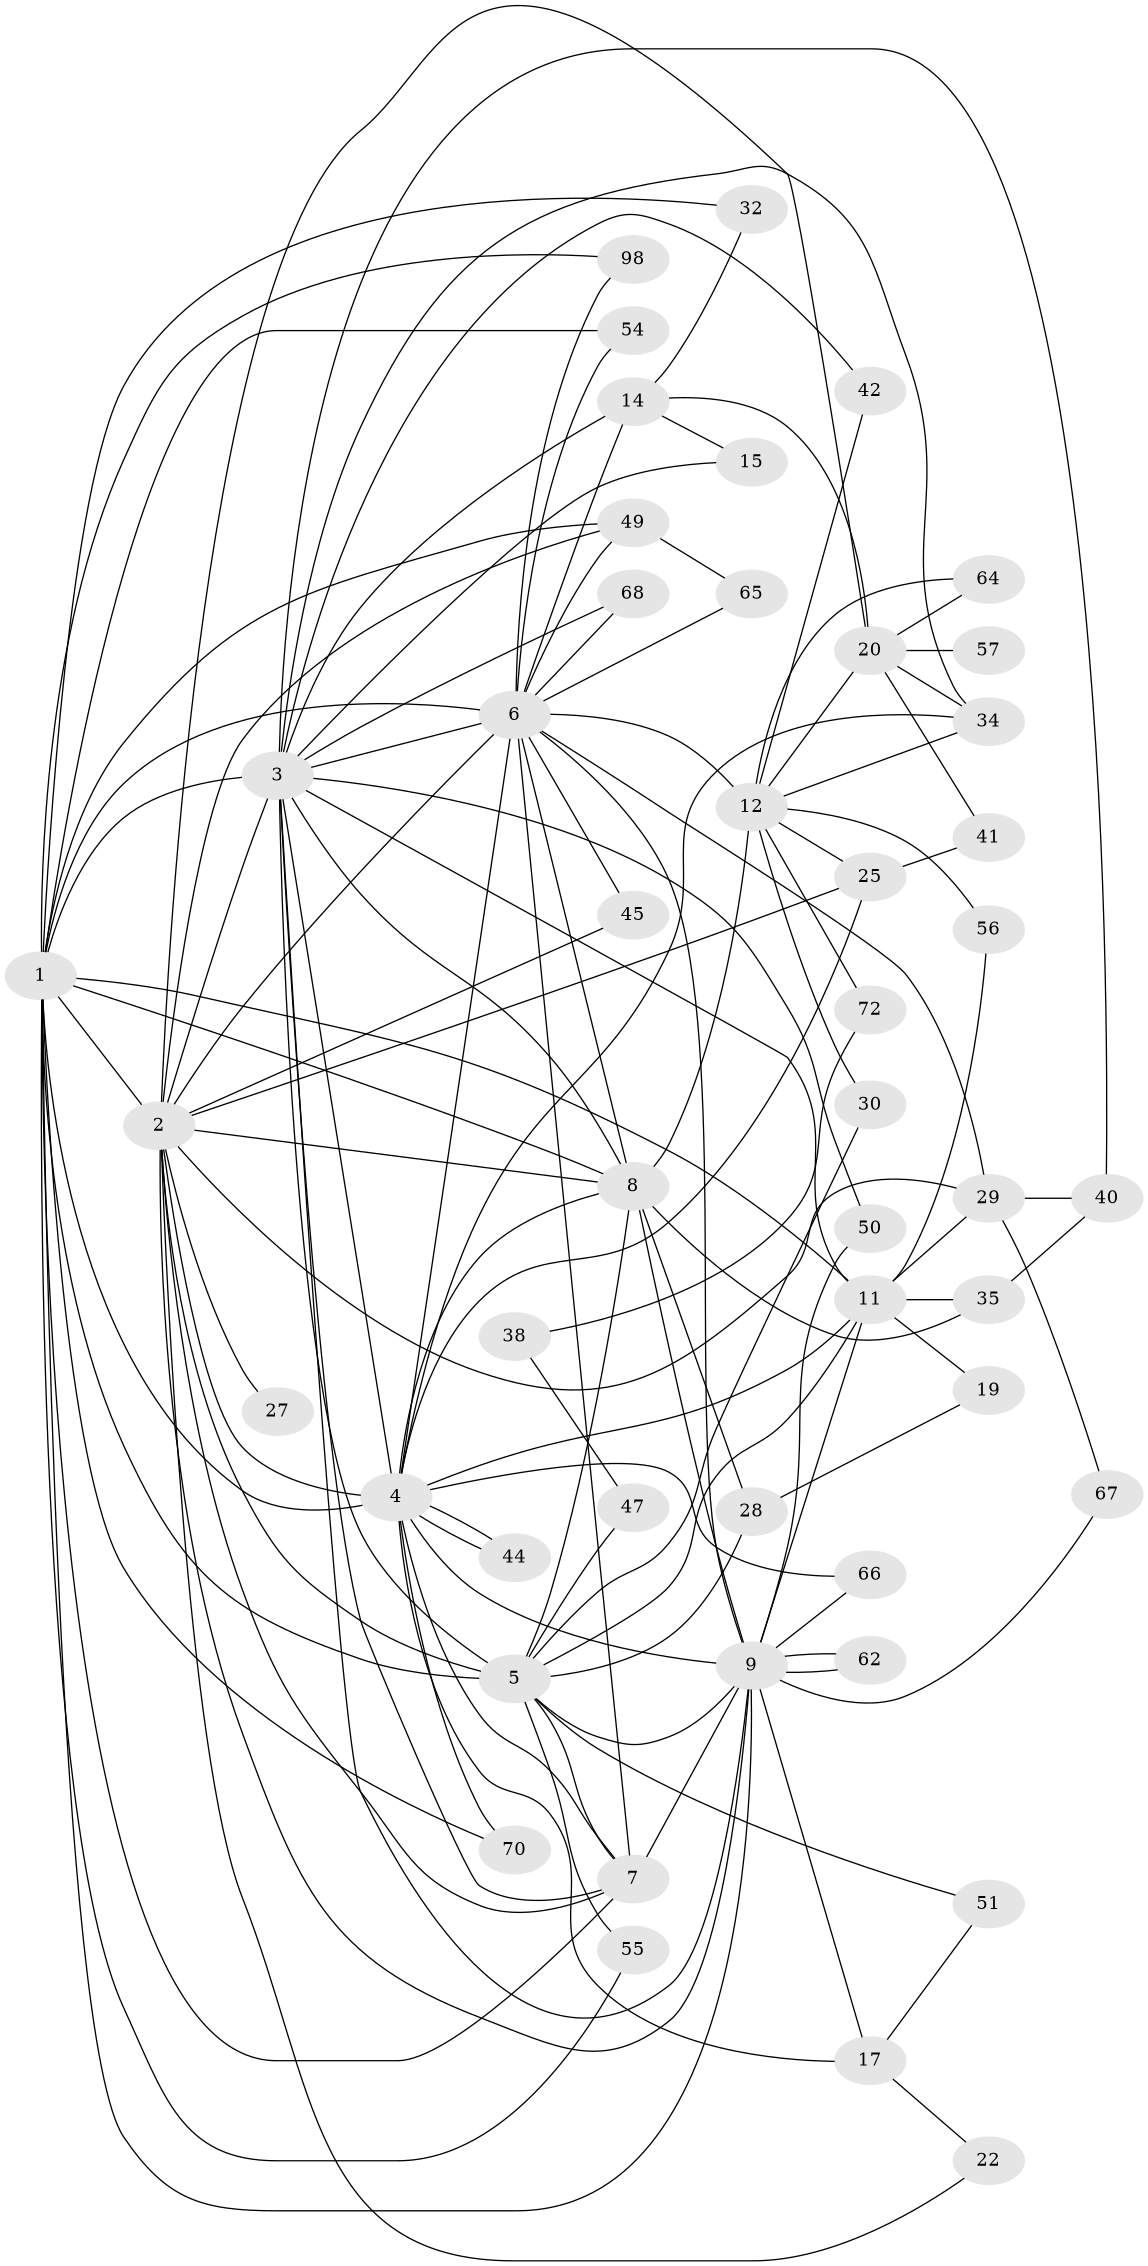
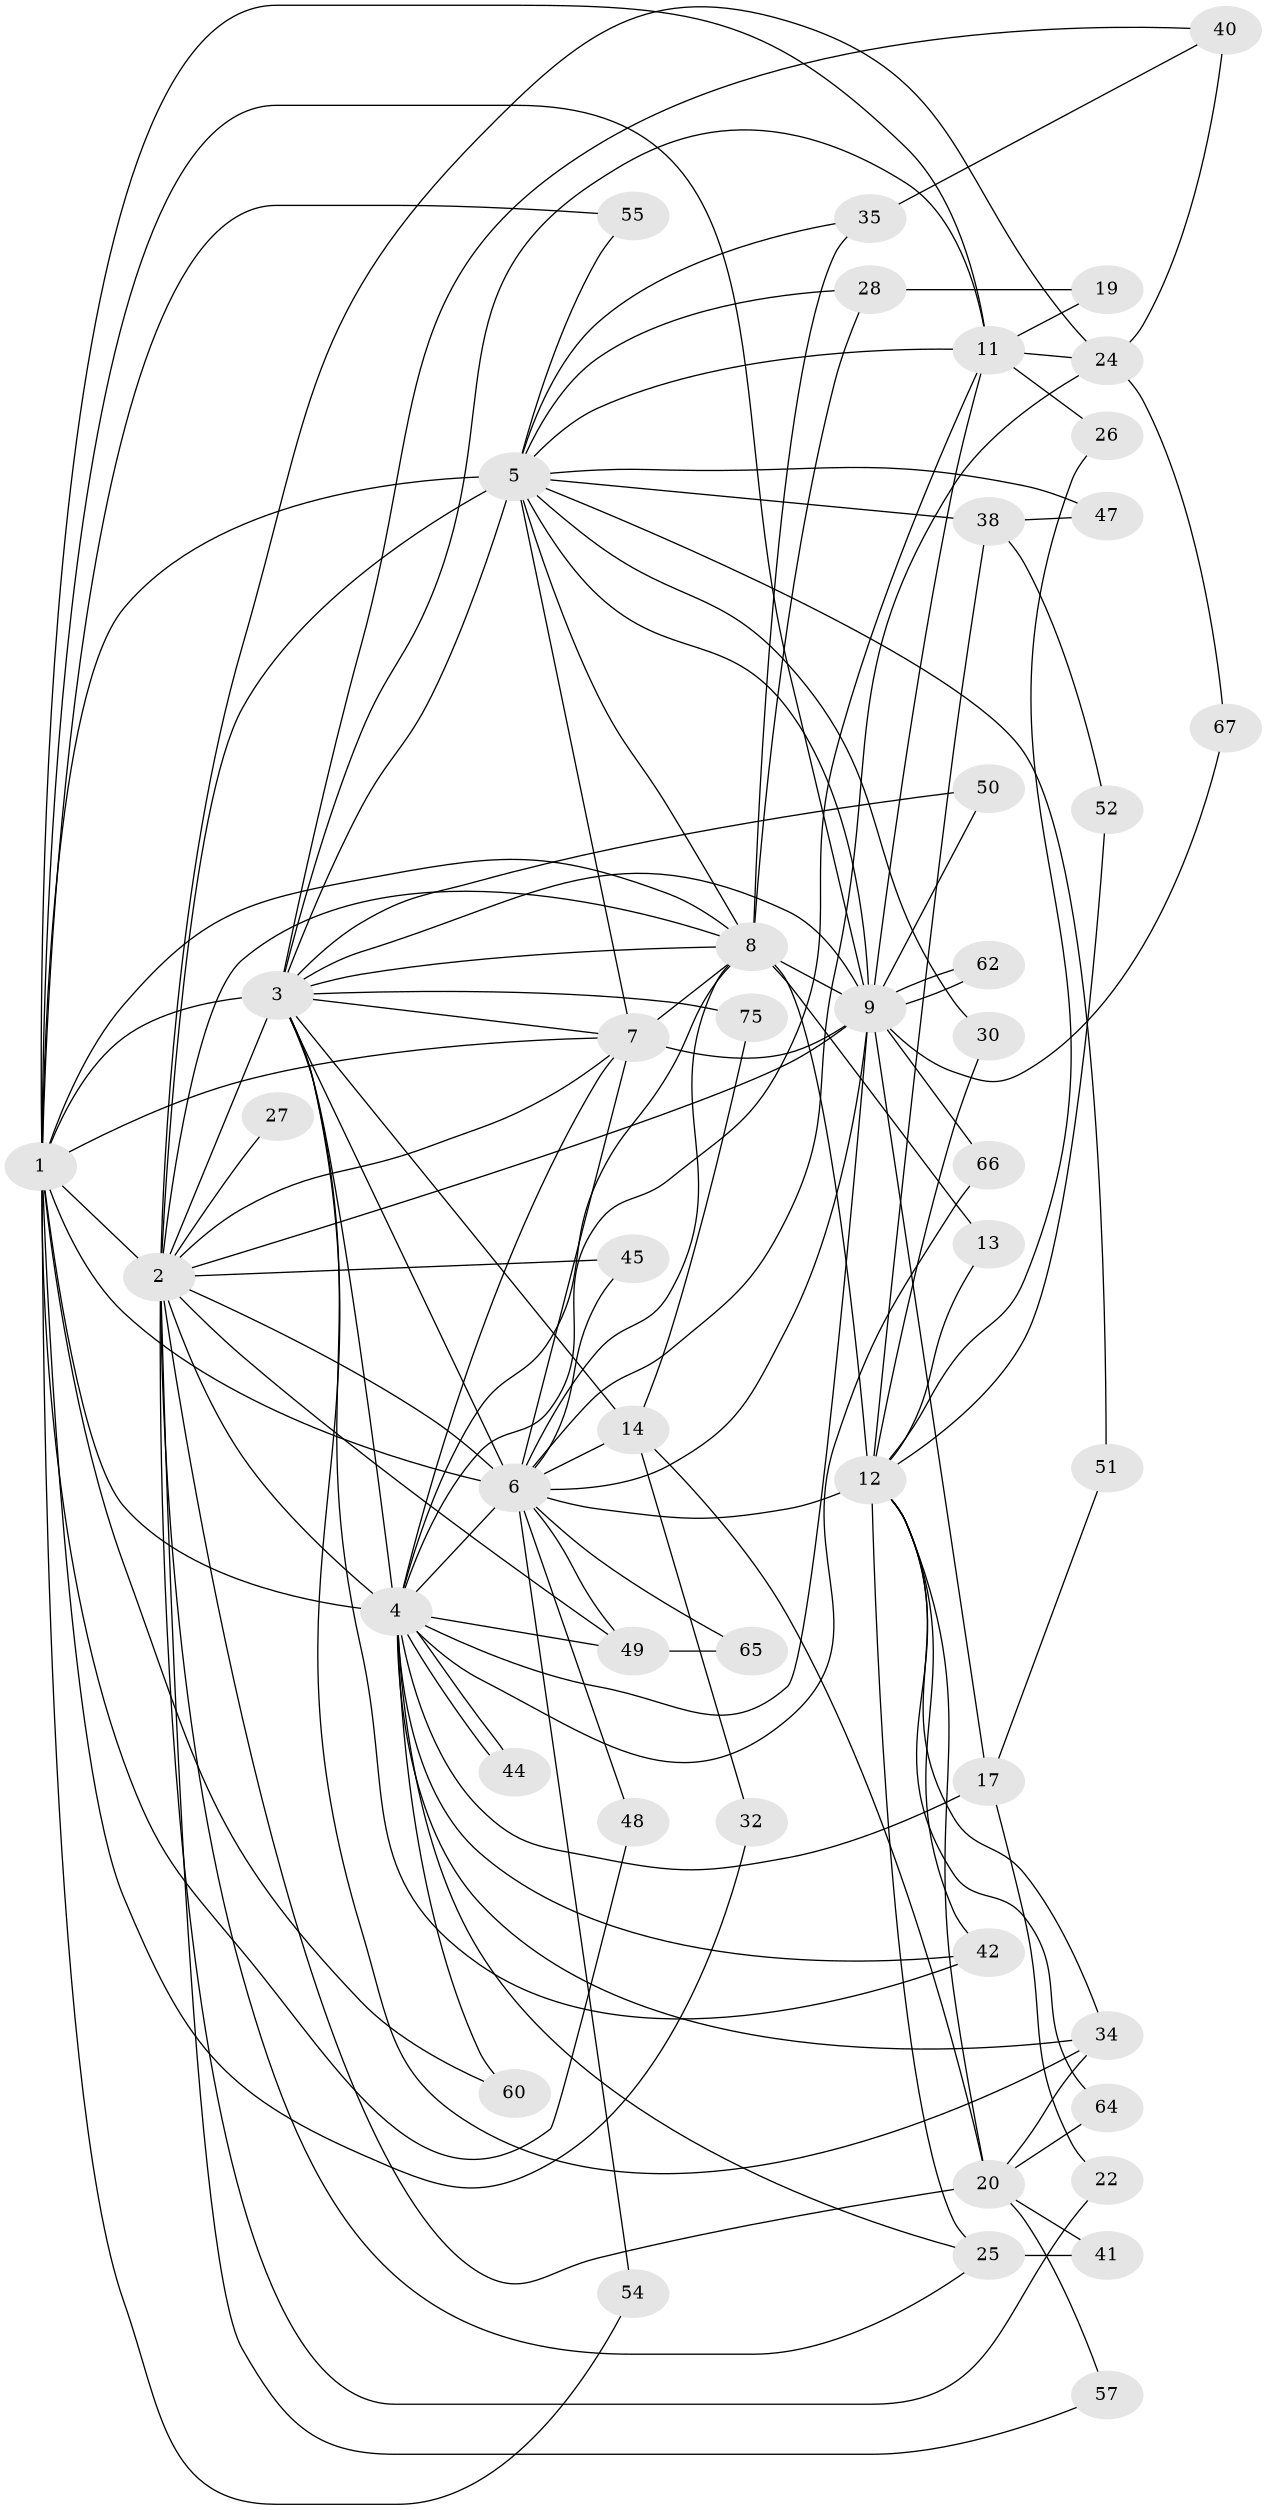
(633, 260) -> (633, 1822)
(752, 462) -> (752, 1018)
none -> (752, 499)
(633, 594) -> none
(235, 634) -> (515, 1631)
(989, 930) -> (1107, 436)
none -> (693, 992)
(870, 1010) -> (1107, 810)
none -> (921, 1023)
(989, 1198) -> (1107, 361)
none -> (989, 1244)
(930, 1300) -> (642, 291)
(515, 1850) -> (515, 2094)
none -> (591, 1918)
none -> (221, 2268)
